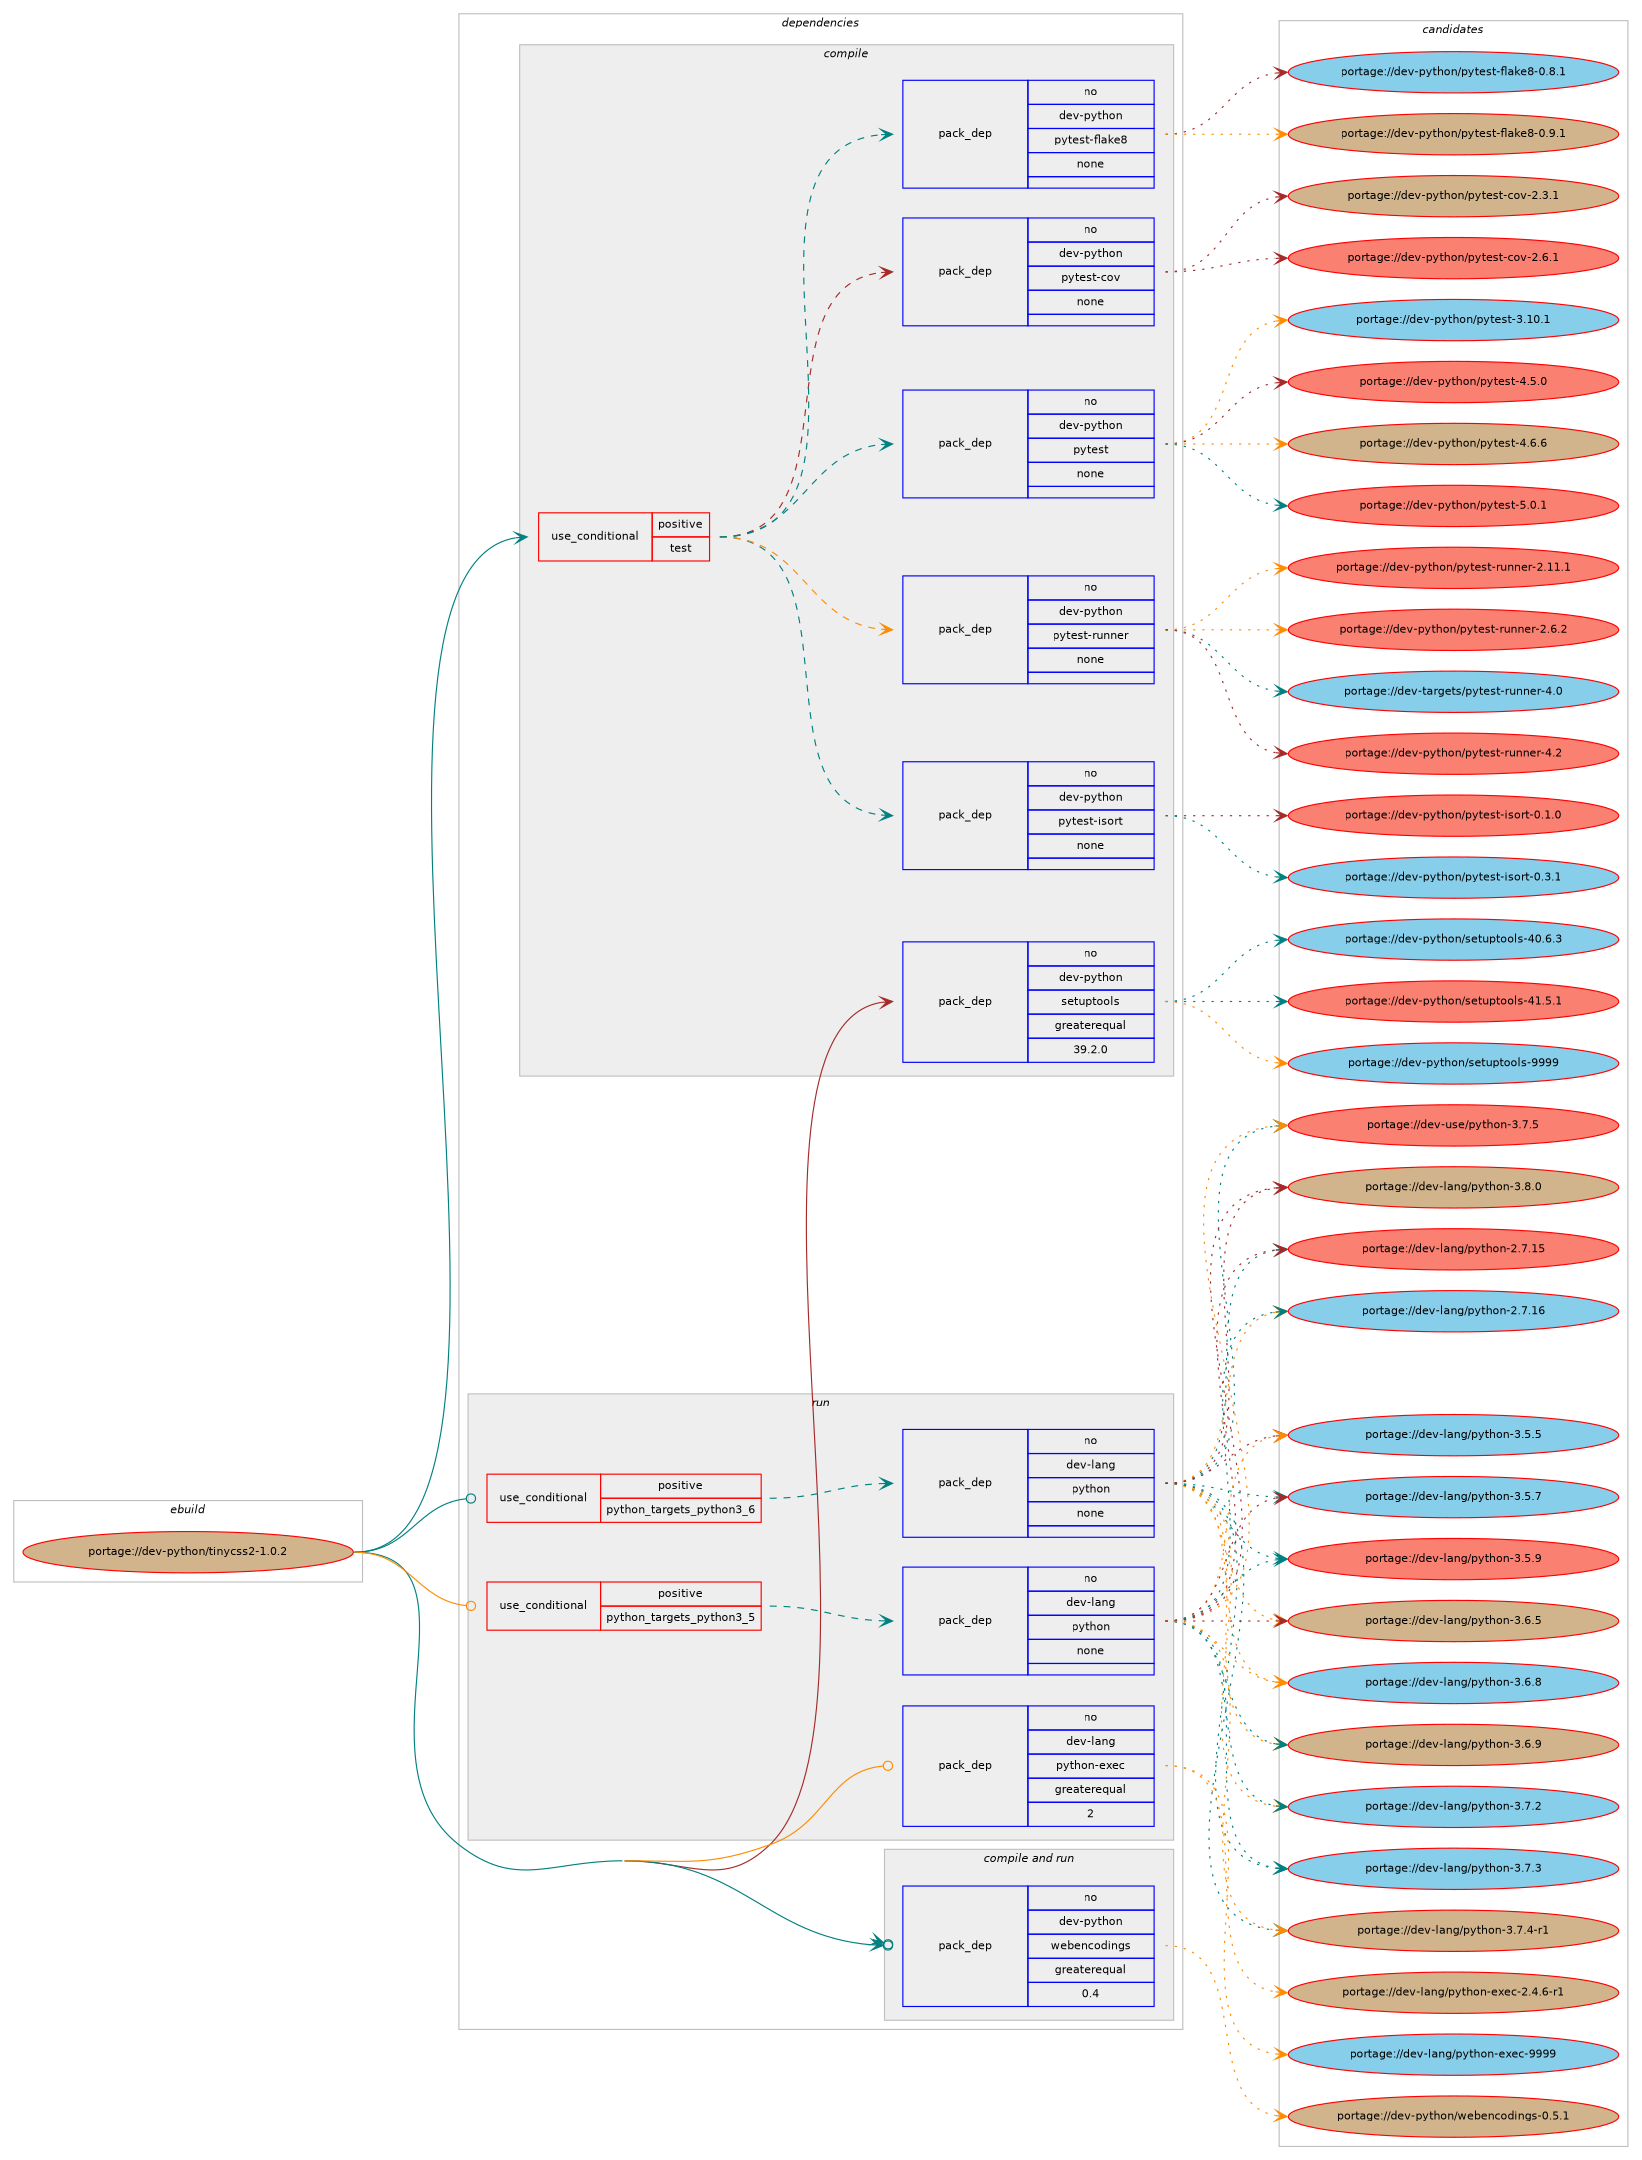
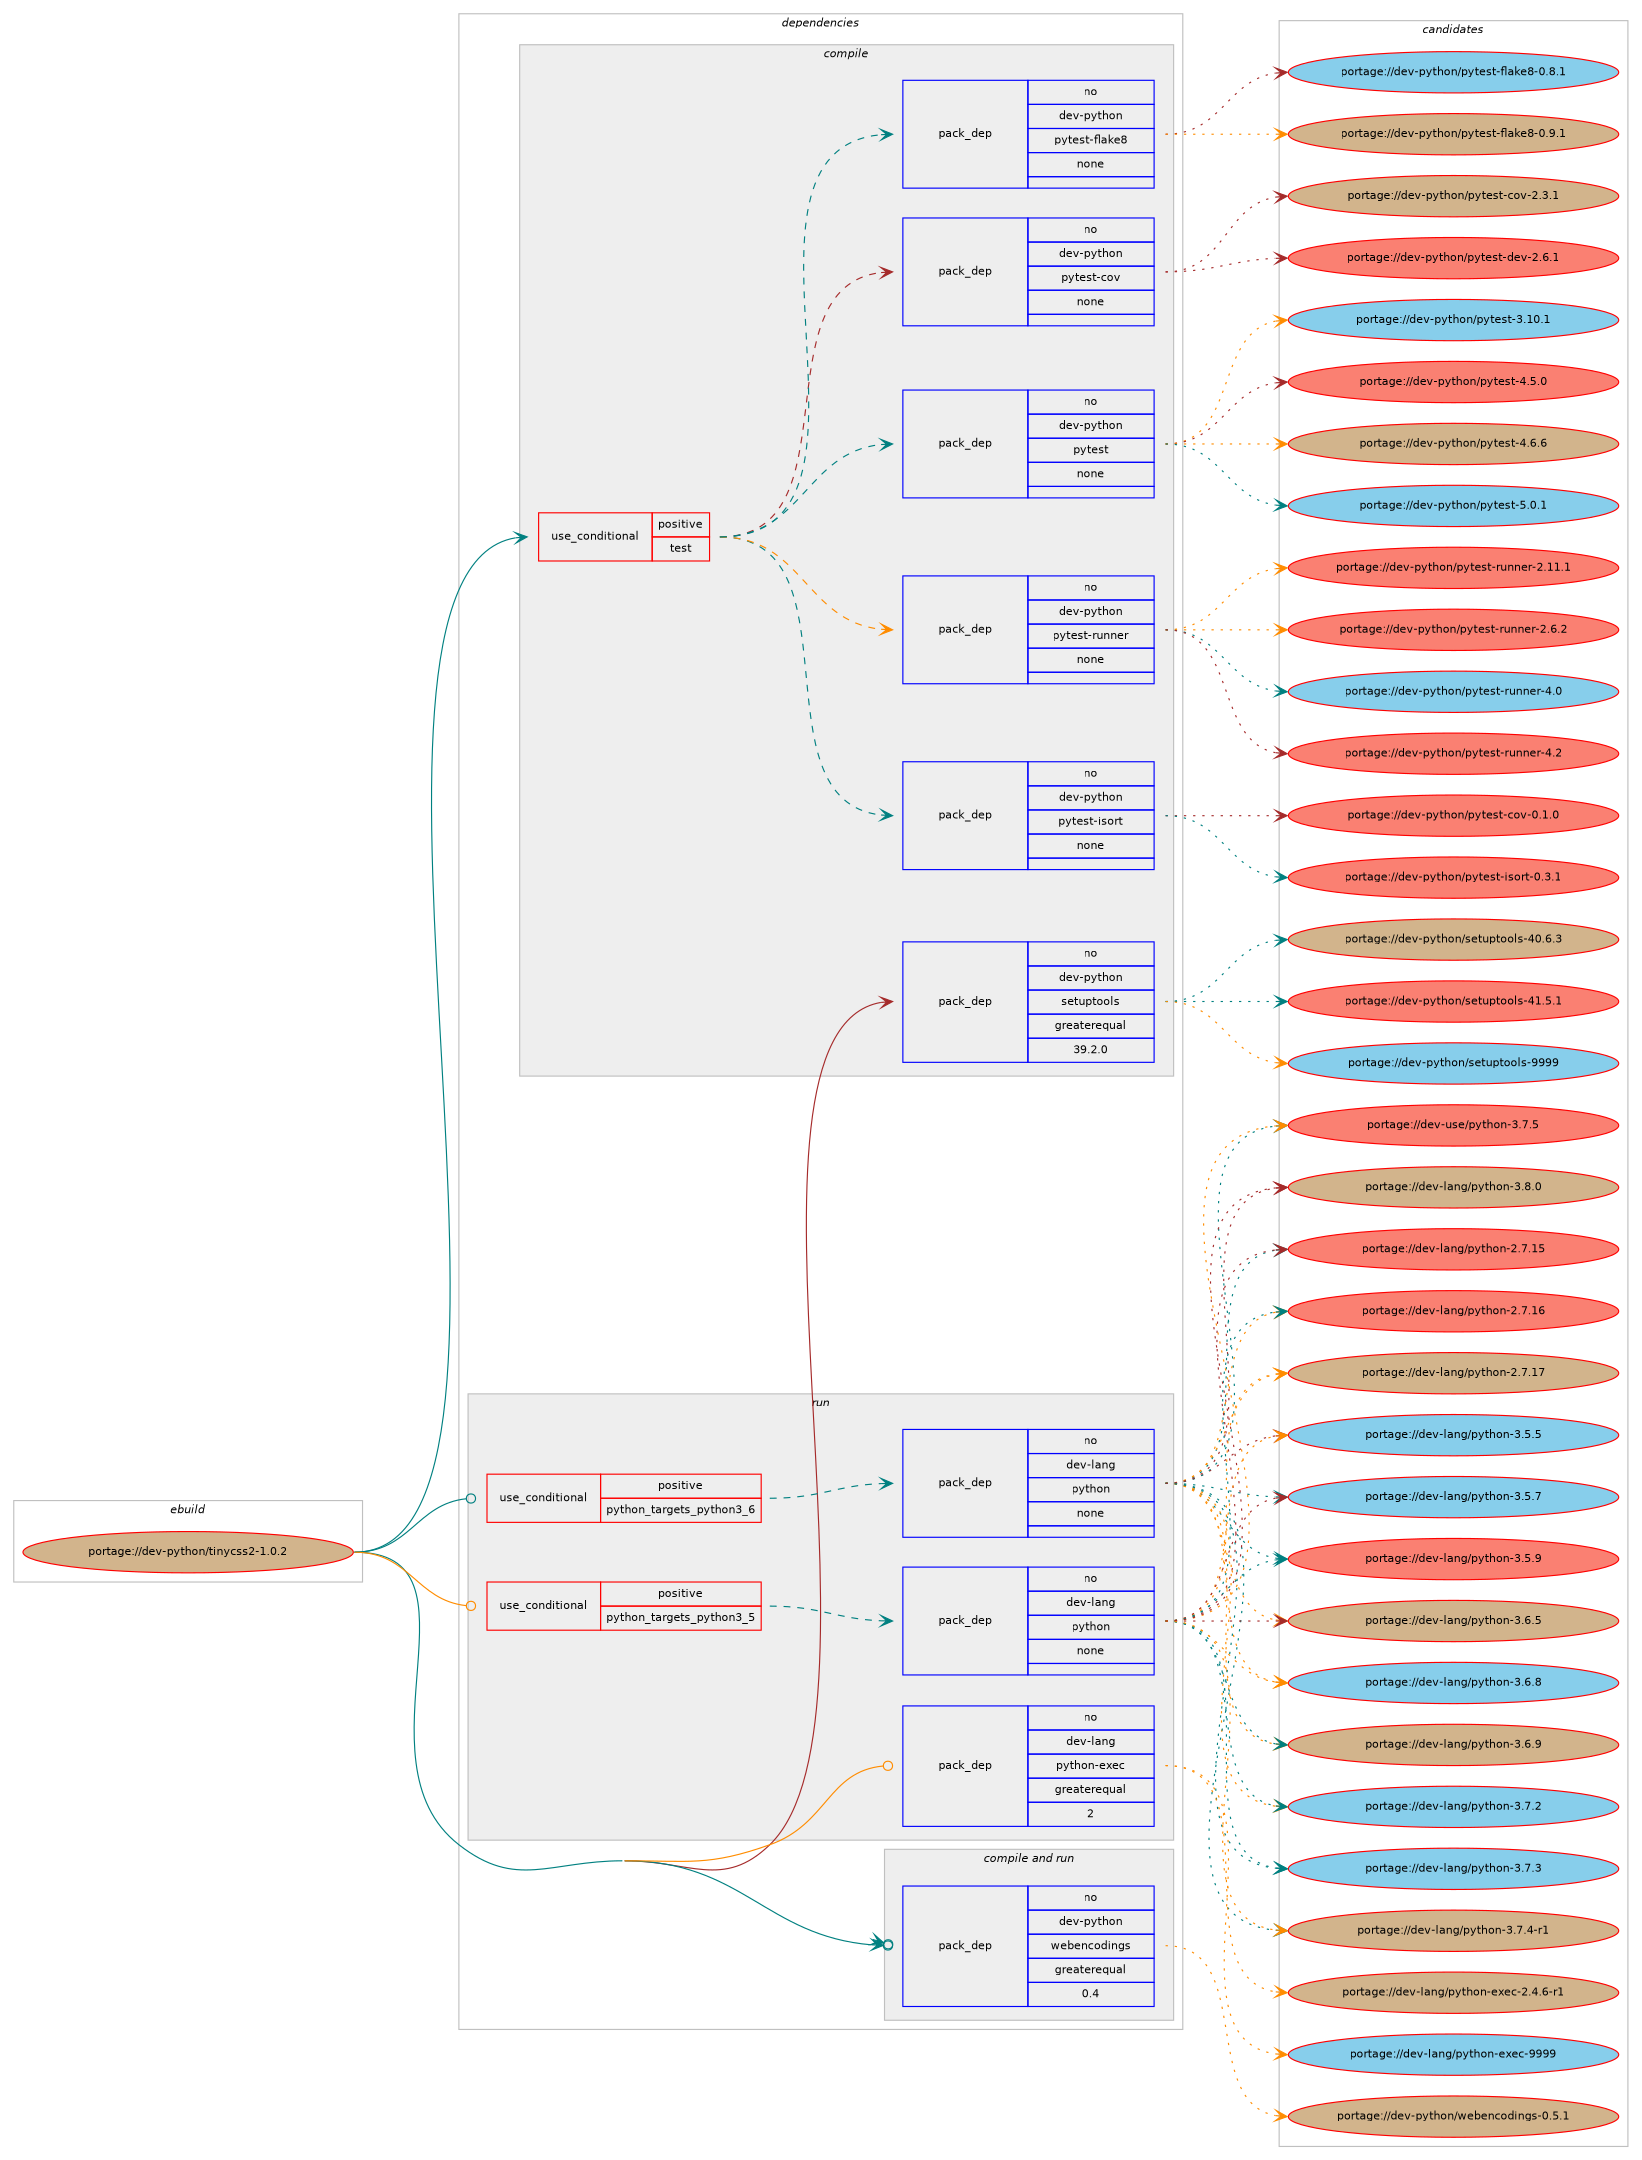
(1454, 258) -> (1454, 258)
(1454, 506) -> (1454, 506)
(1454, 692) -> (1454, 692)
(1454, 816) -> (1454, 816)
(1454, 878) -> (1454, 878)
(1454, 940) -> (1454, 940)
(1454, 1311) -> (1454, 1311)
none -> (1454, 1373)
